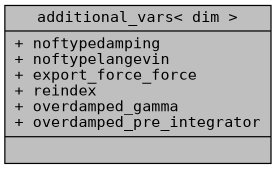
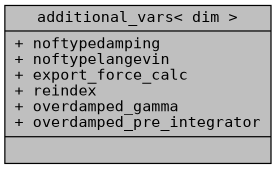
(106, 75) -> (101, 75)
